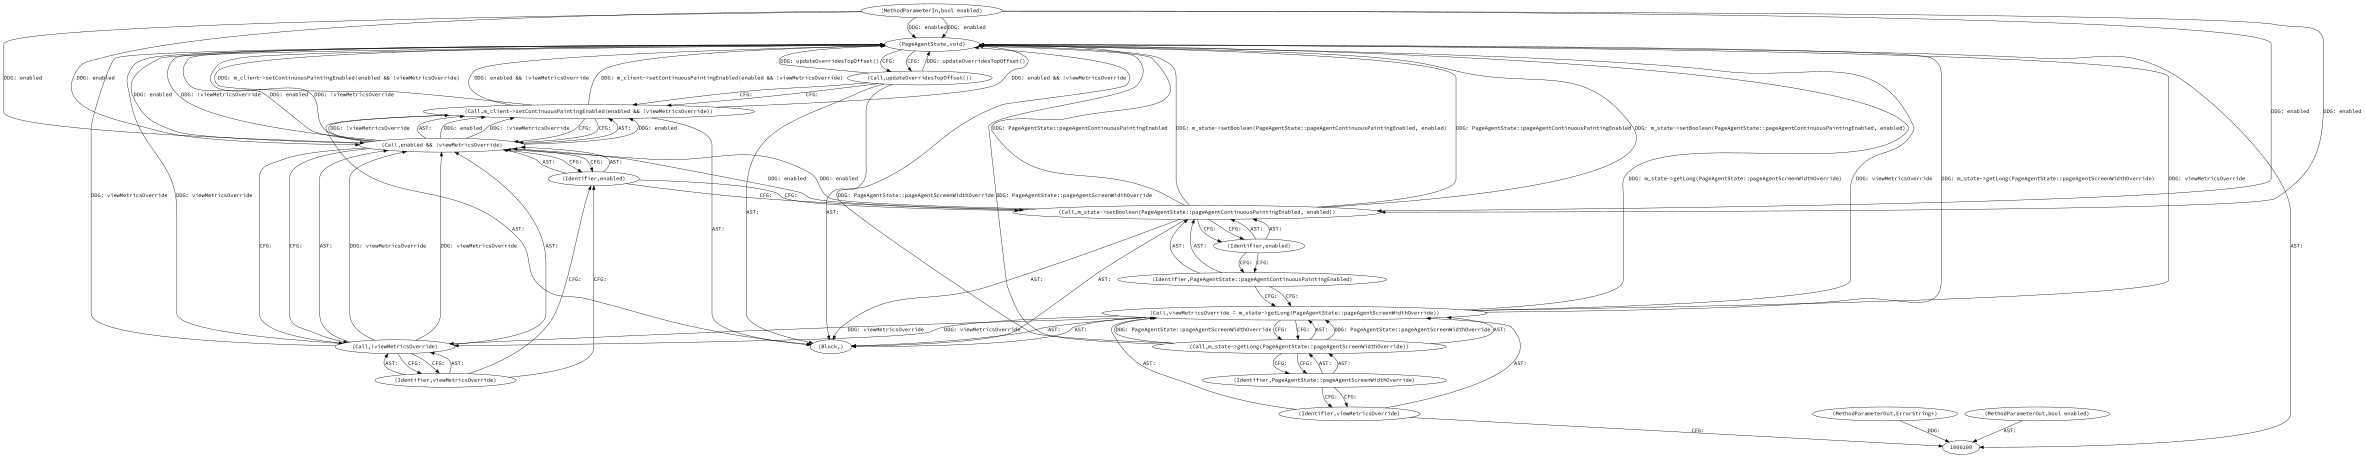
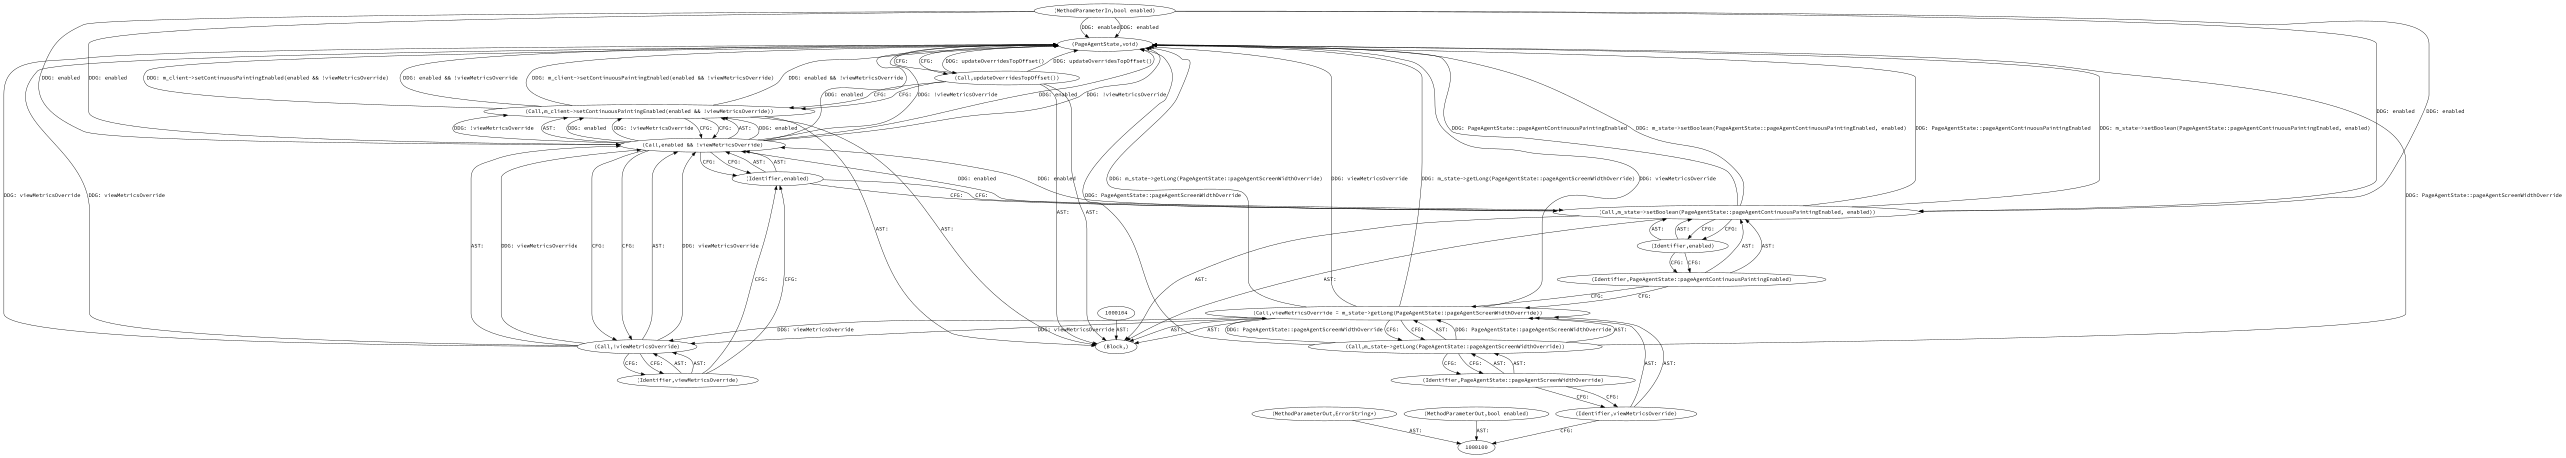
(1928, 54) -> none
none -> (1116, 313)
(1936, 431) -> (1417, 431)
